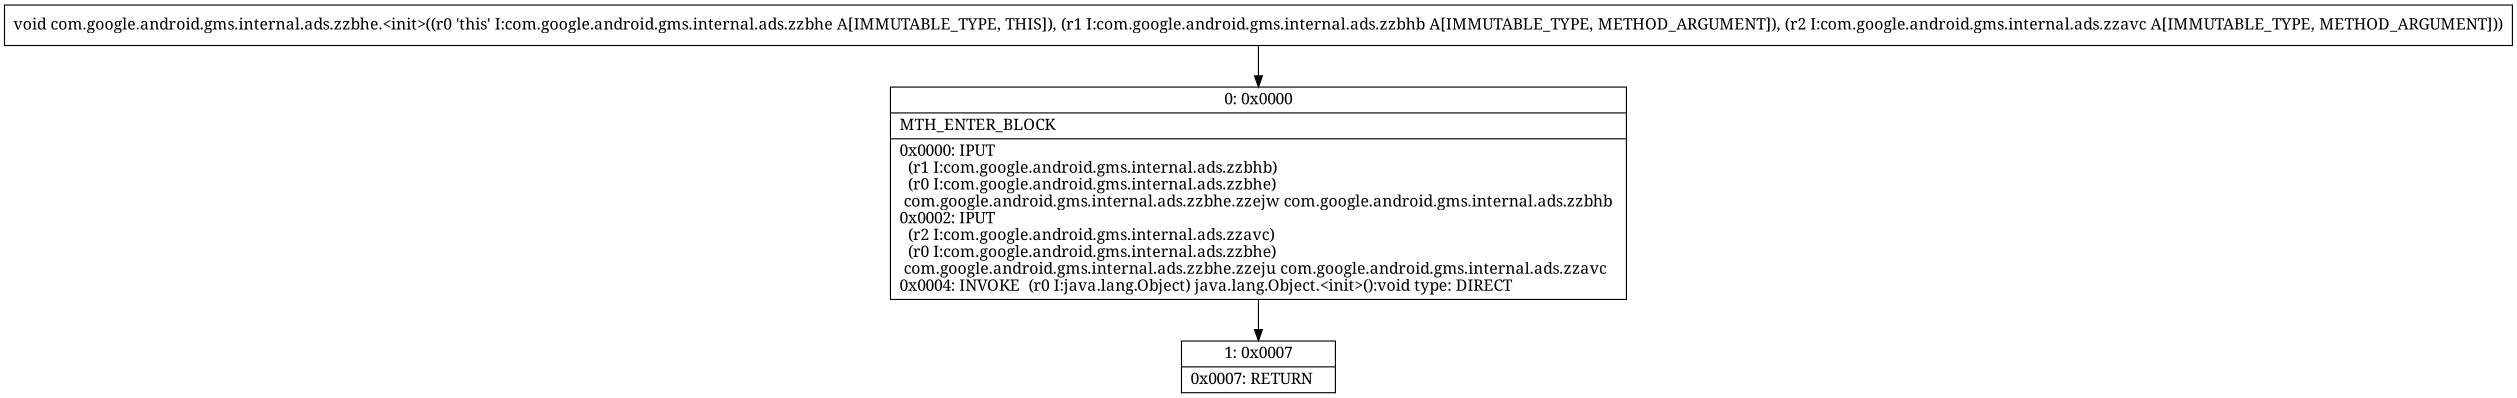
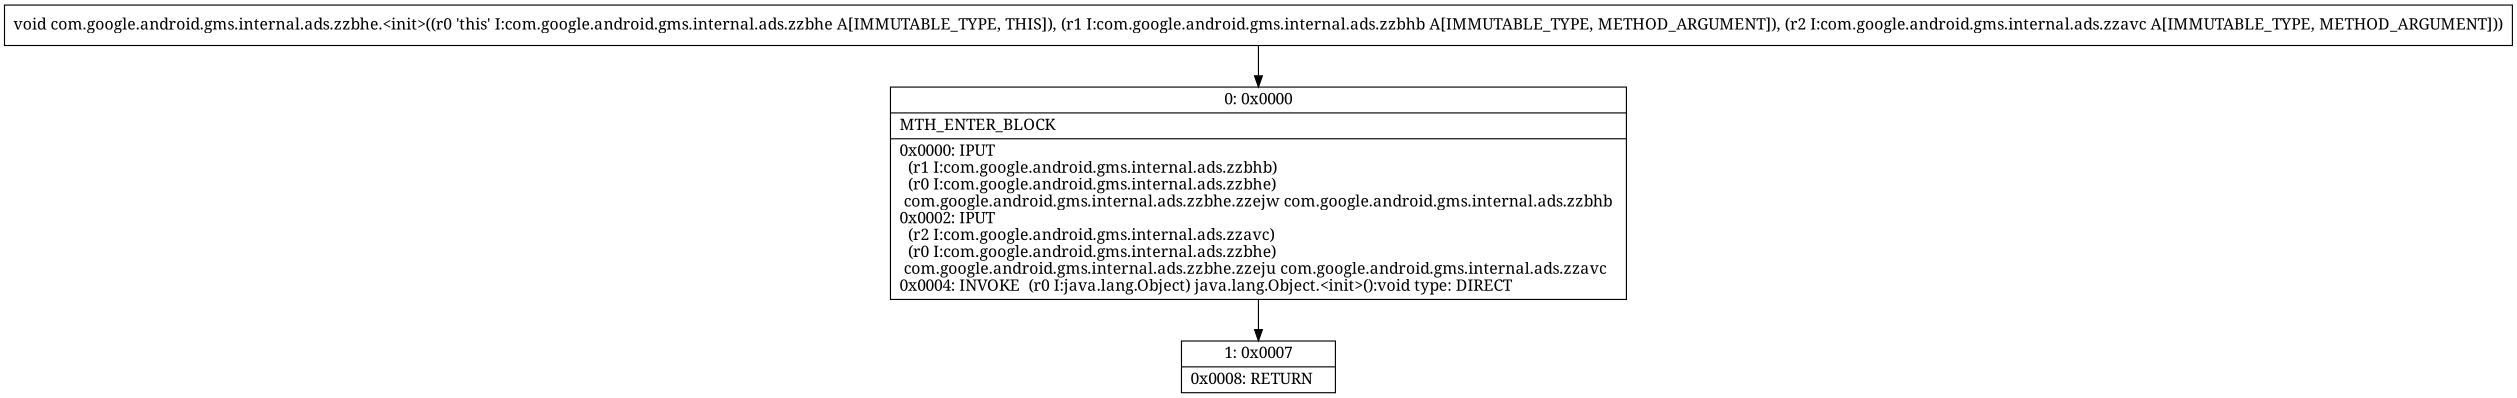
(1258, 379) -> (1258, 379)
